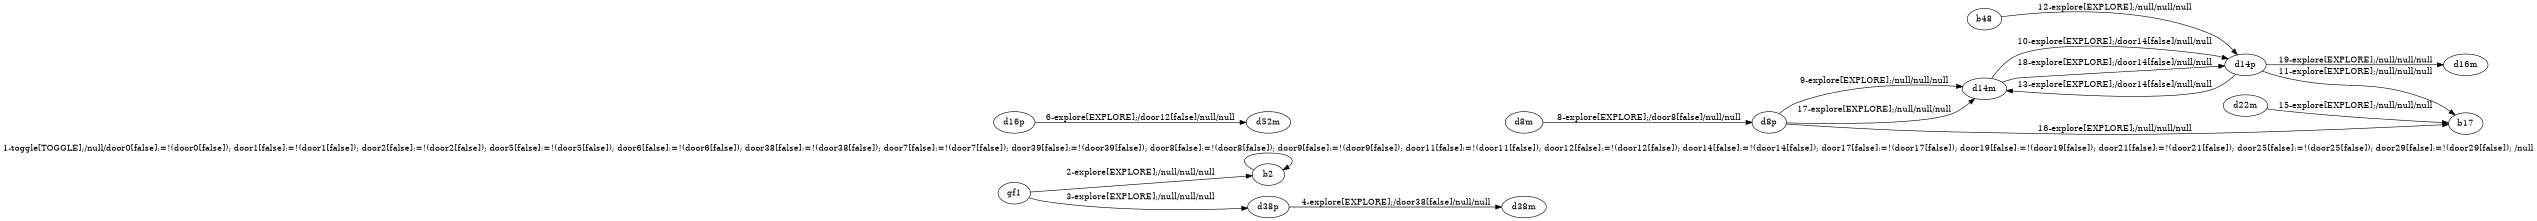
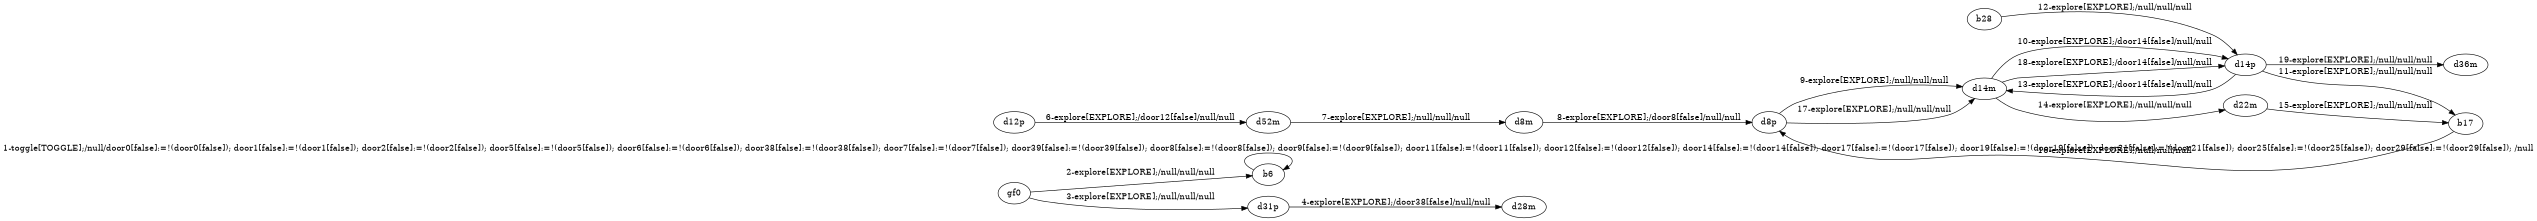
(1984, 19) -> (1984, 19)
(2466, 65) -> (2466, 65)
none -> (2106, 121)
(1014, 122) -> (1014, 122)
none -> (1395, 122)
(2114, 134) -> (2120, 162)
(1268, 175) -> (1268, 175)
(1014, 193) -> (1014, 193)
(1268, 207) -> (1268, 207)
(1524, 207) -> (1524, 207)
